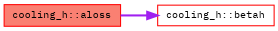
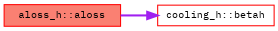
(62, 15) -> (62, 15)
